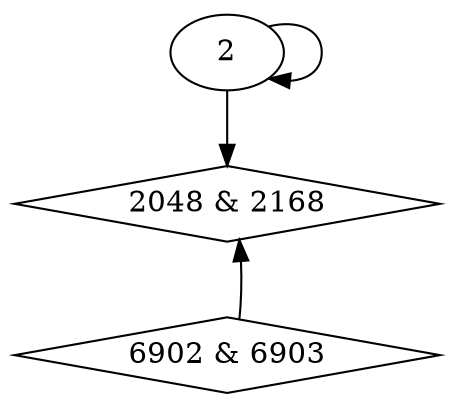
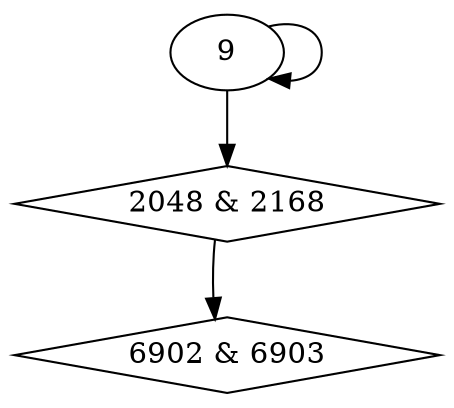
(227, 53) -> (227, 53)
(241, 290) -> (213, 269)
